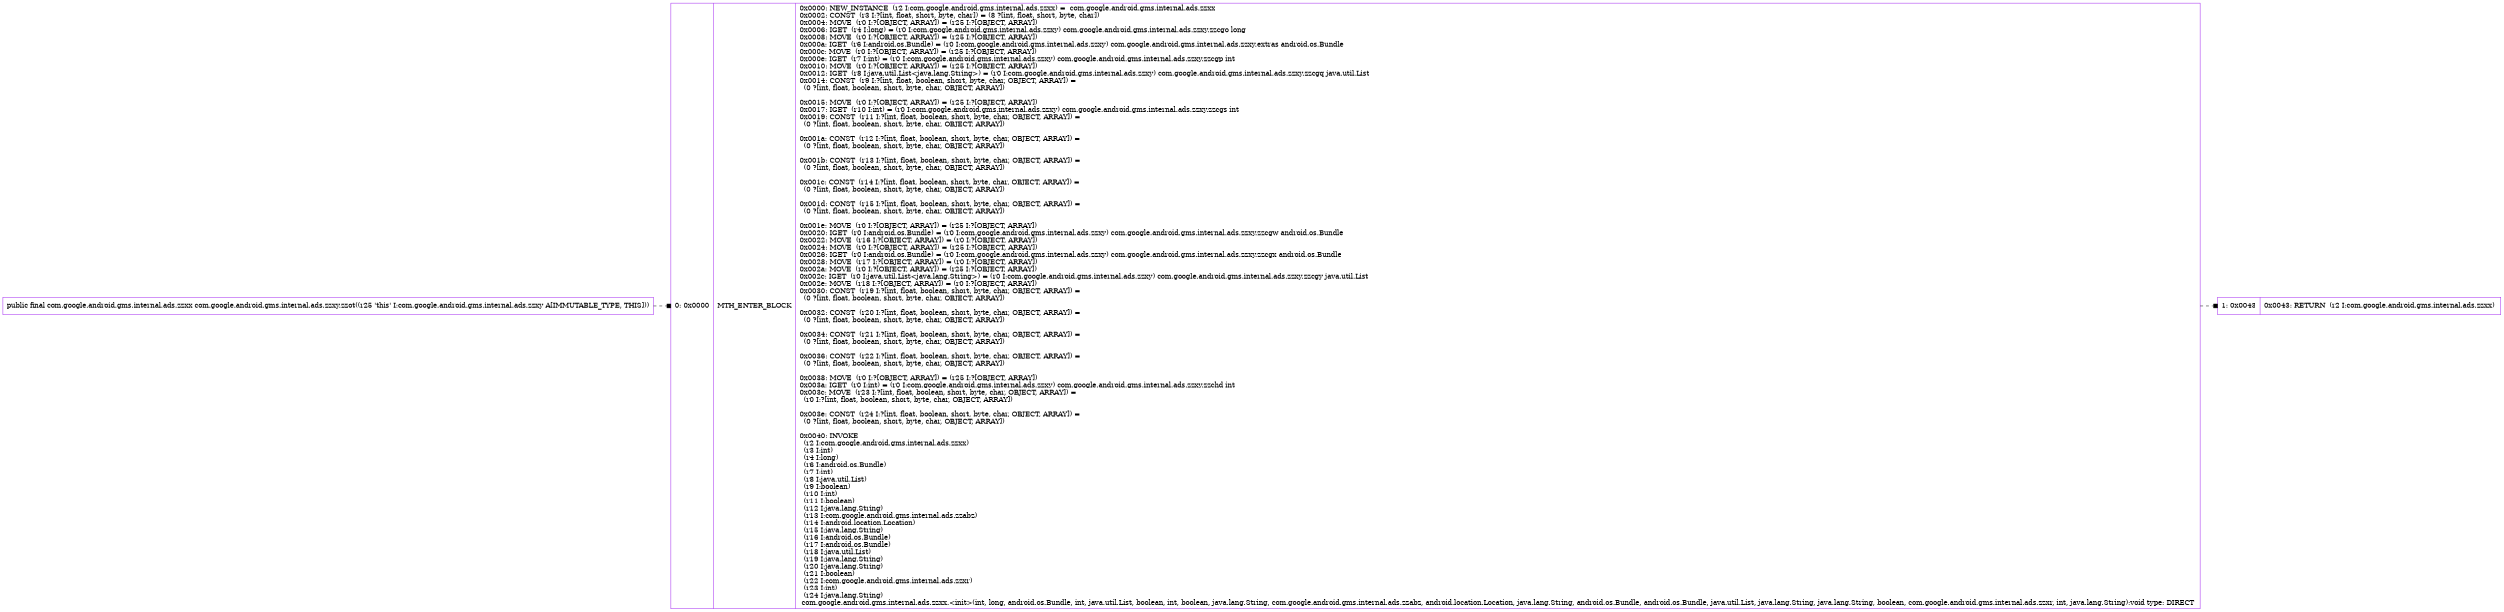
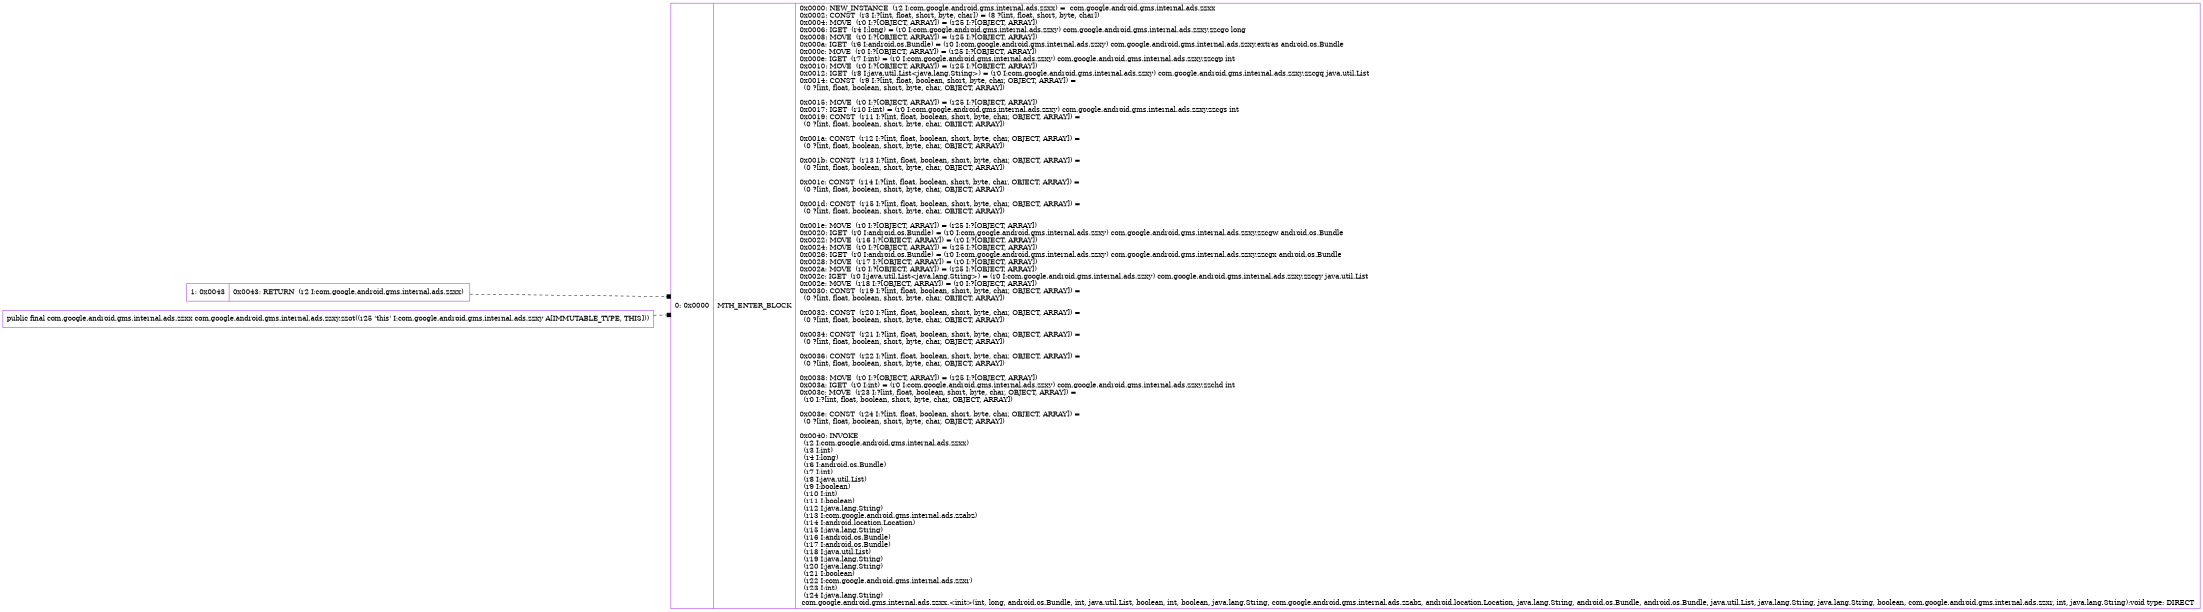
(2206, 306) -> (568, 295)
